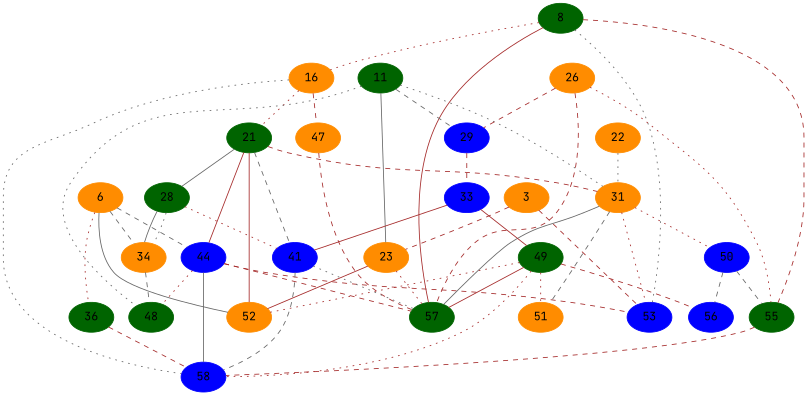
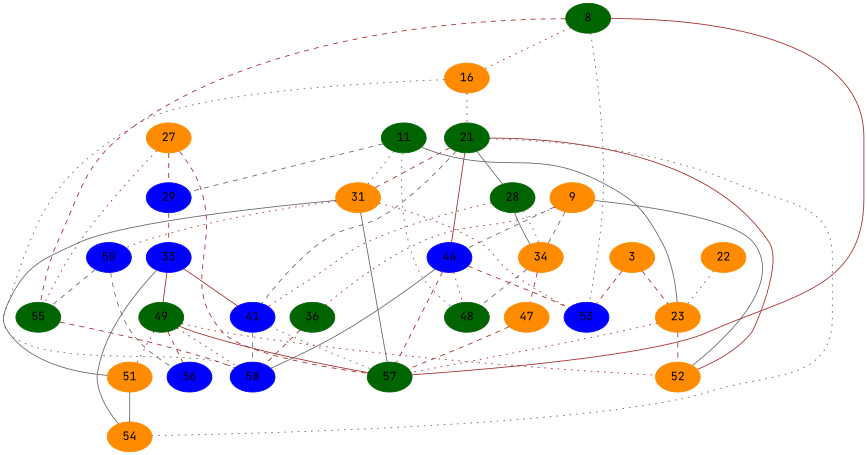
(572, 78) -> (169, 138)
(315, 108) -> (535, 282)
(618, 168) -> (701, 287)
(100, 198) -> (572, 198)
(580, 258) -> (90, 239)
(308, 292) -> (678, 347)
none -> (130, 437)
